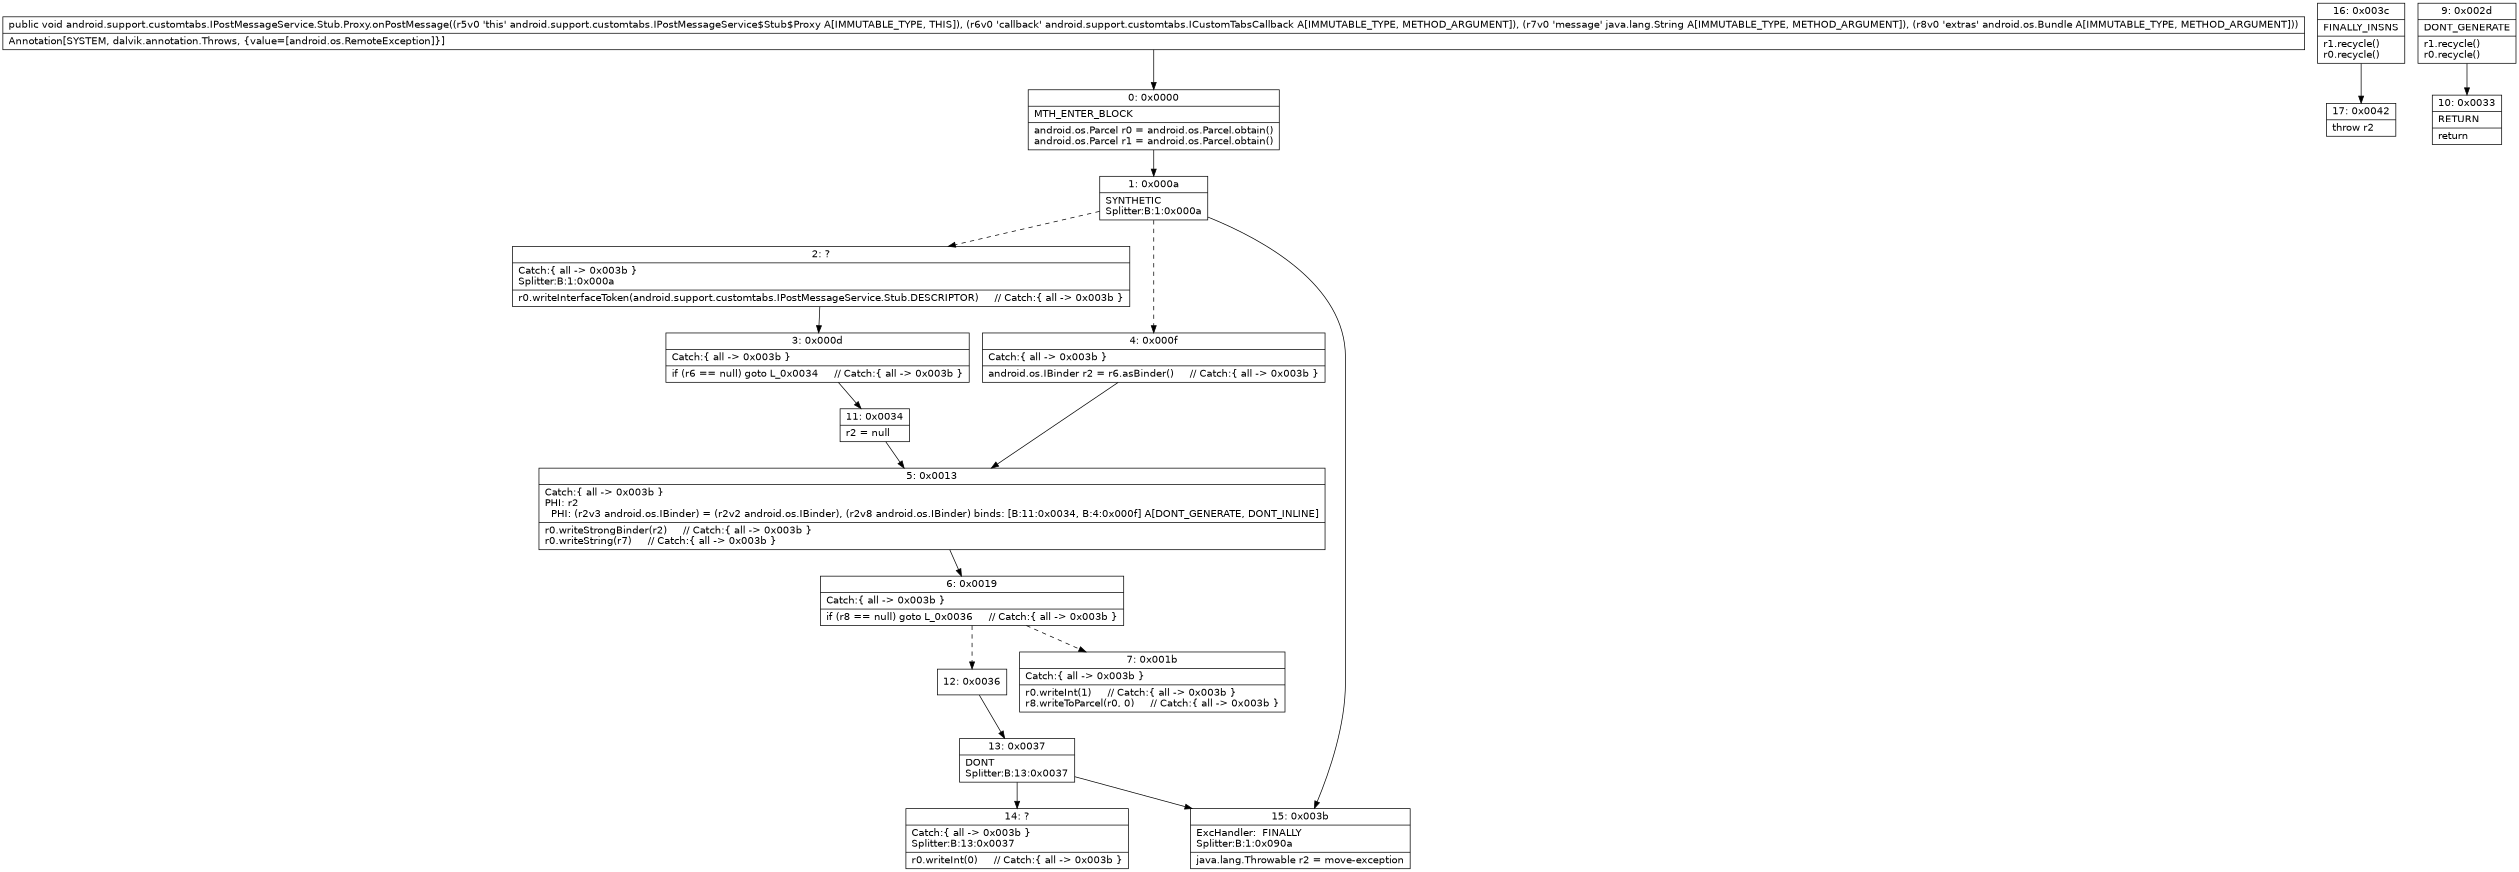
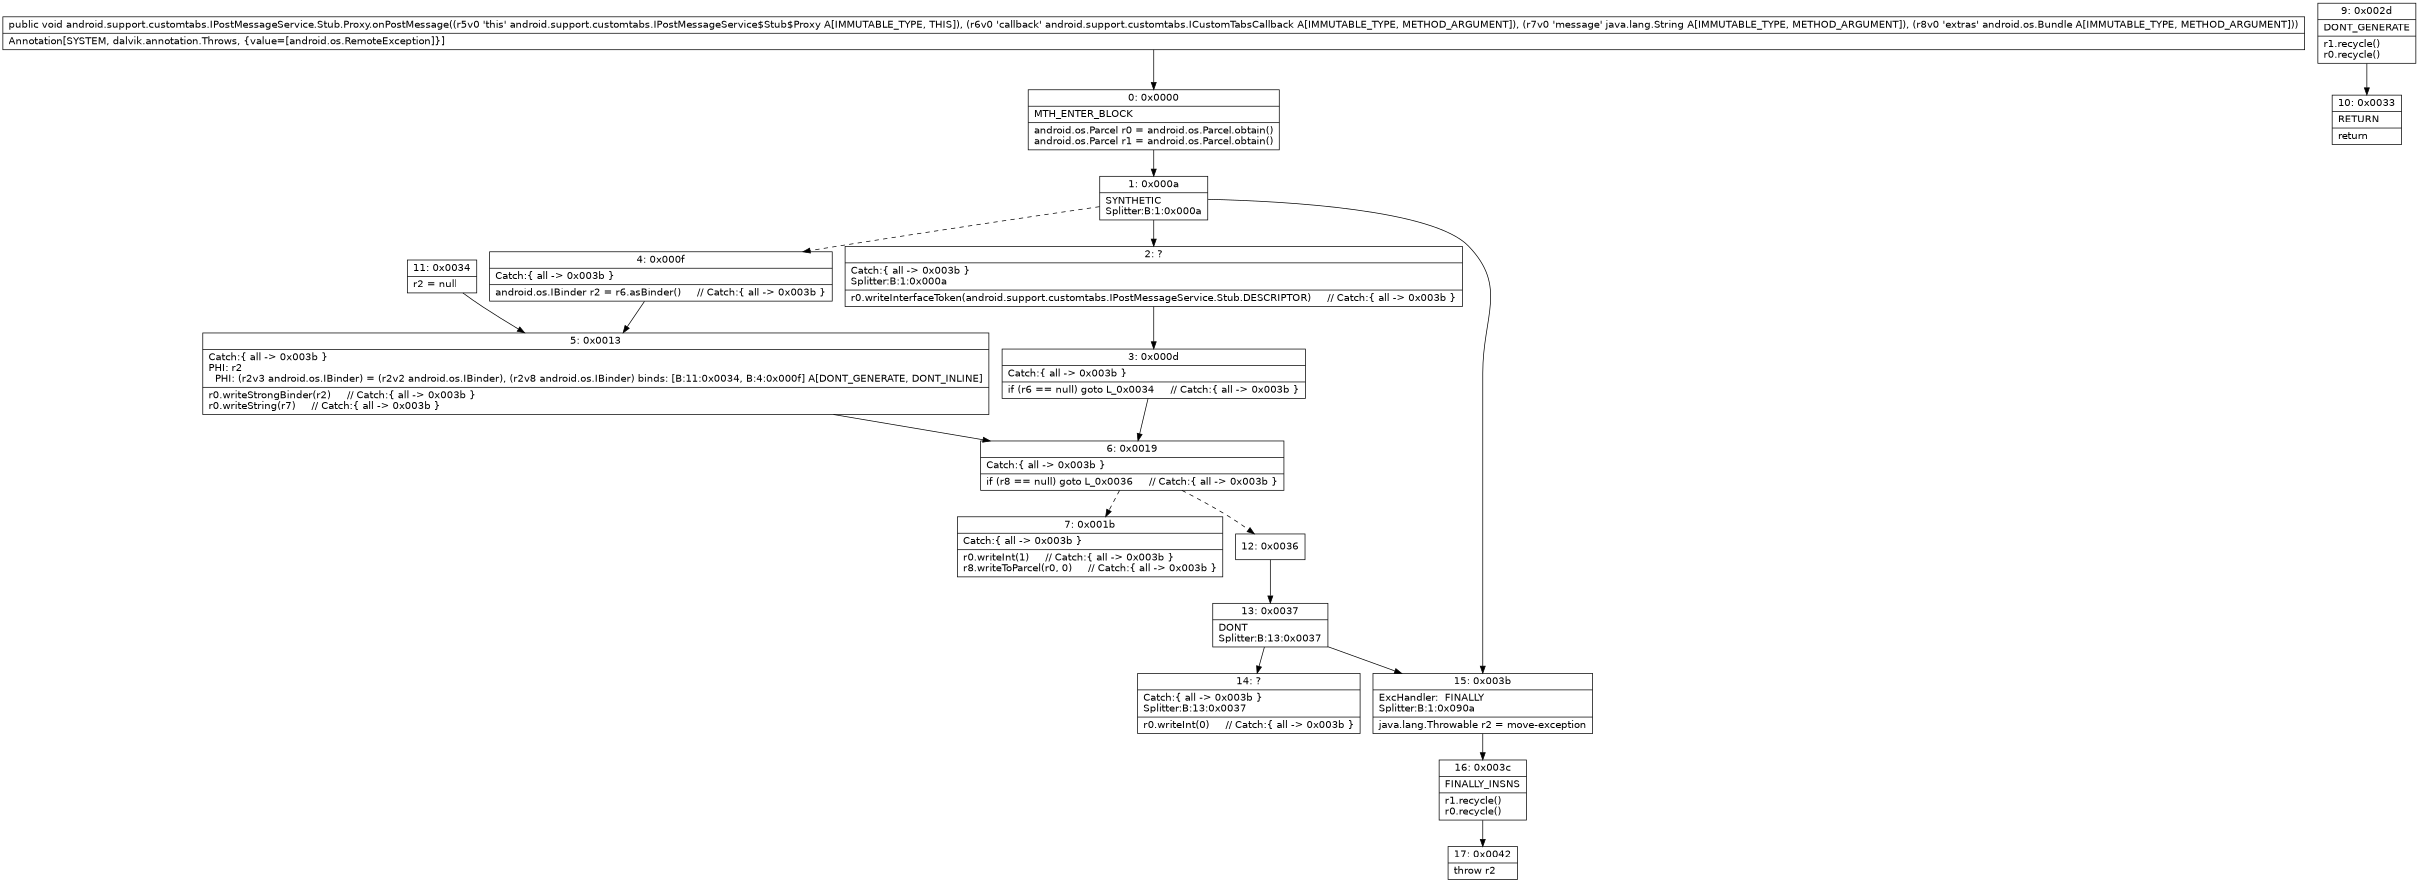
(1027, 228) -> (1154, 230)
(847, 393) -> (1144, 416)
none -> (1483, 743)
